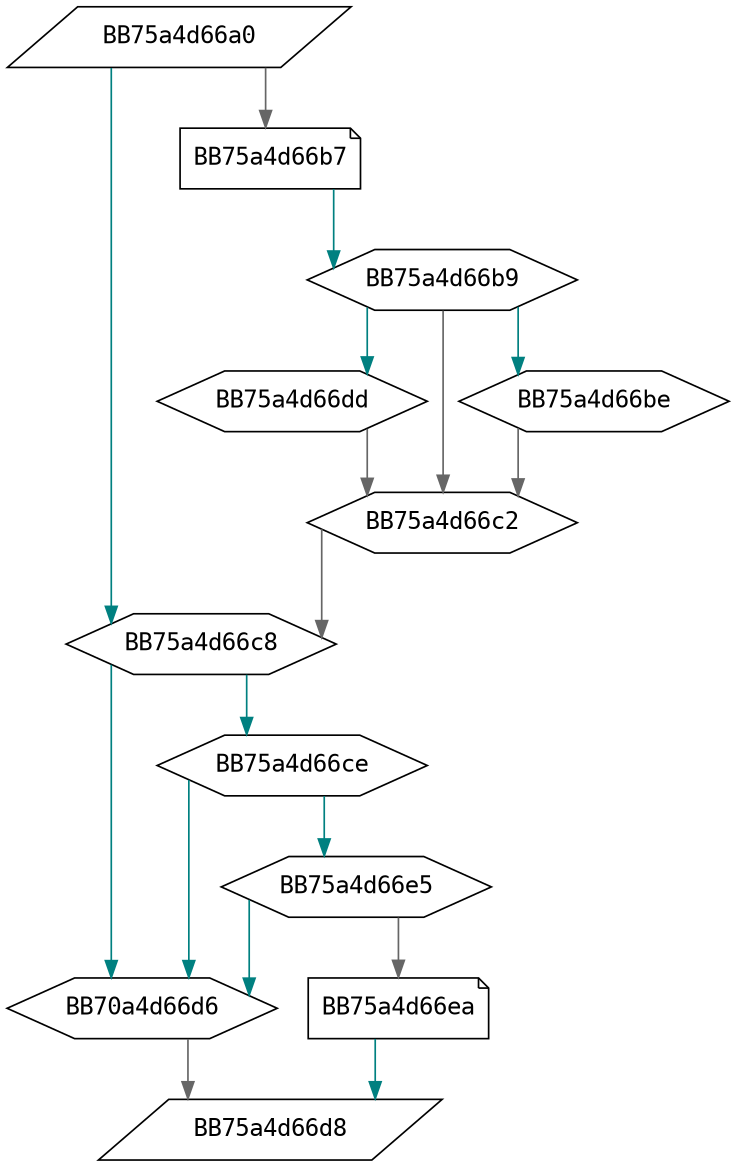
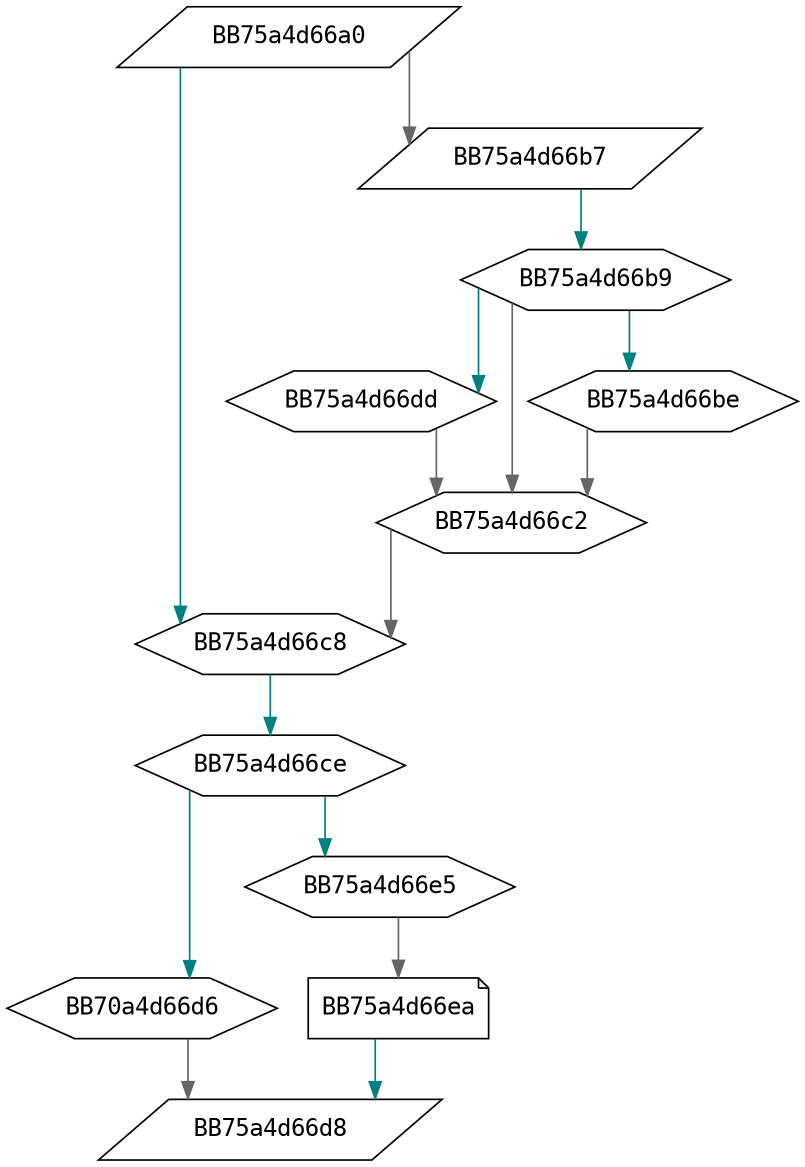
(270, 158) -> (530, 158)
(111, 813) -> none
(249, 939) -> none
